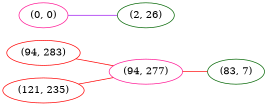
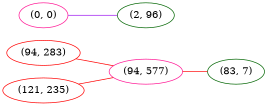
(146, 15) -> (146, 15)
(146, 72) -> (146, 72)
